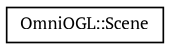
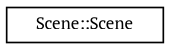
(85, 25) -> (85, 25)
